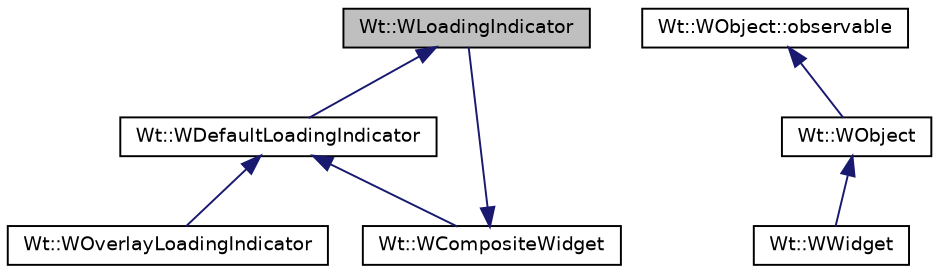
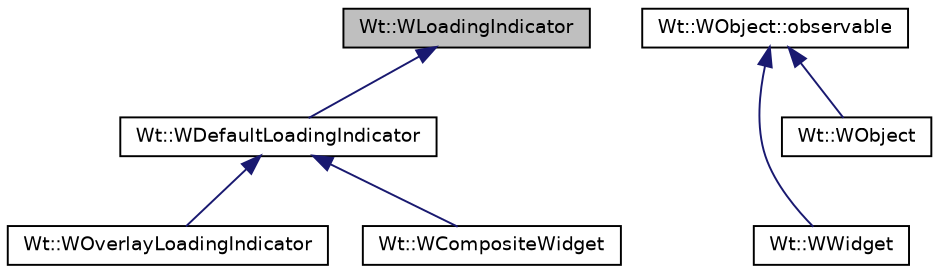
(478, 127) -> none
(842, 201) -> (765, 154)
